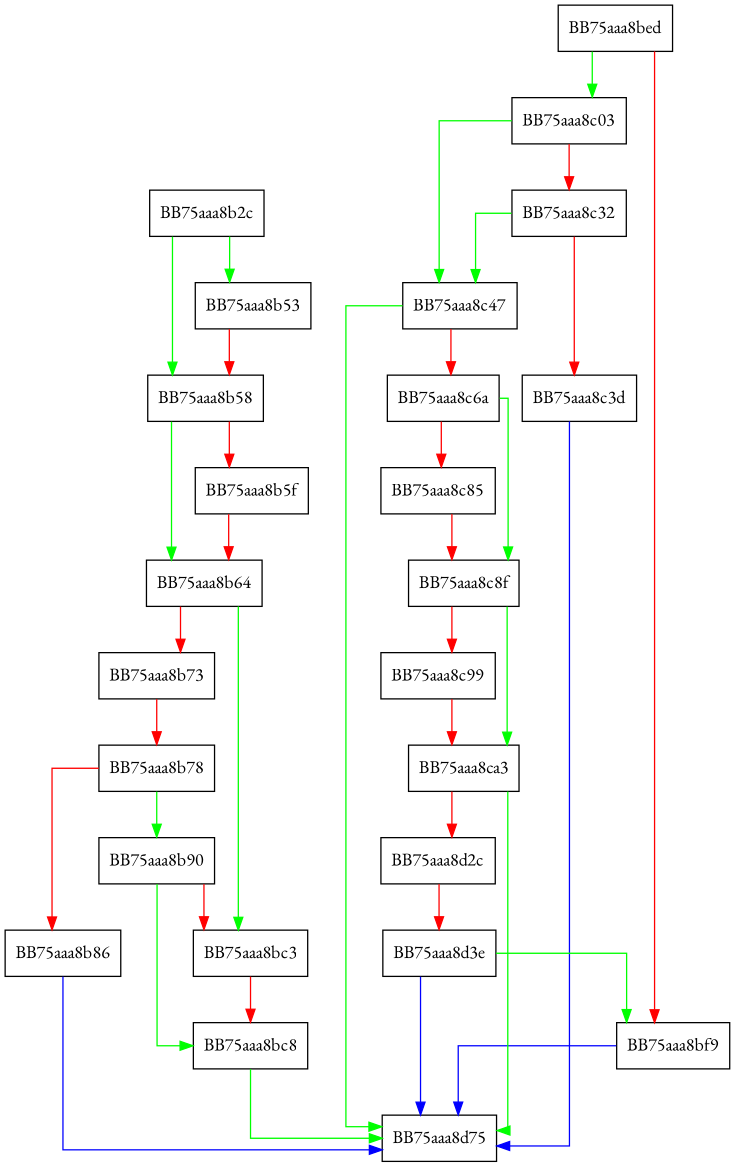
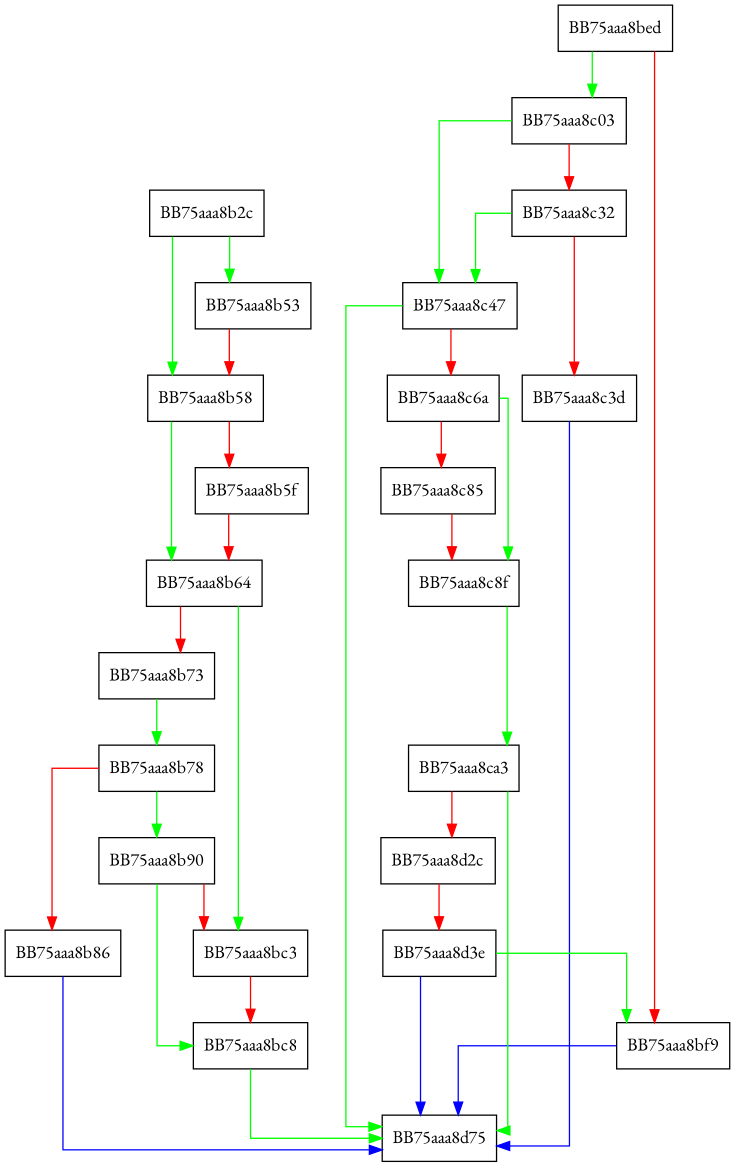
(438, 676) -> none
(157, 715) -> (157, 715)
